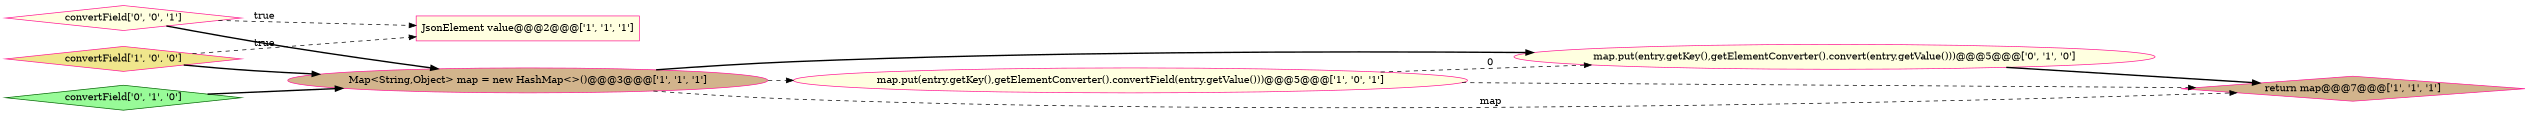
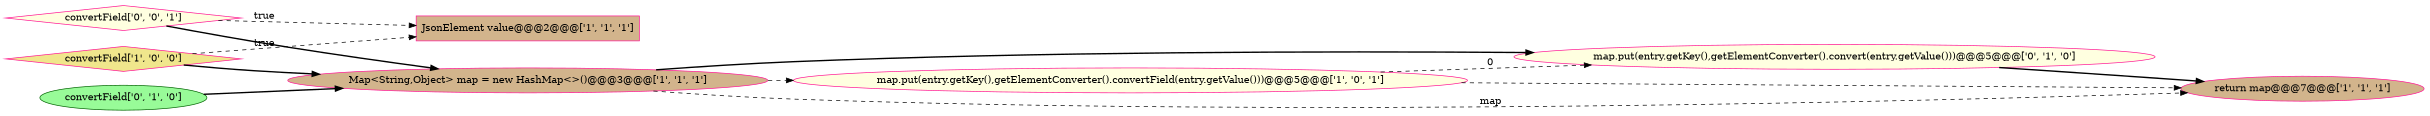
(528, 28) -> (528, 28)
(2353, 89) -> (2302, 89)
(123, 98) -> (123, 98)
